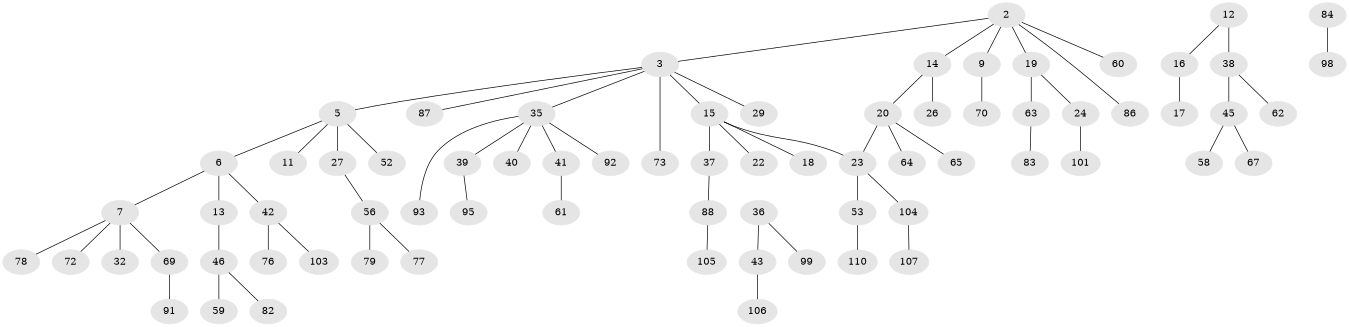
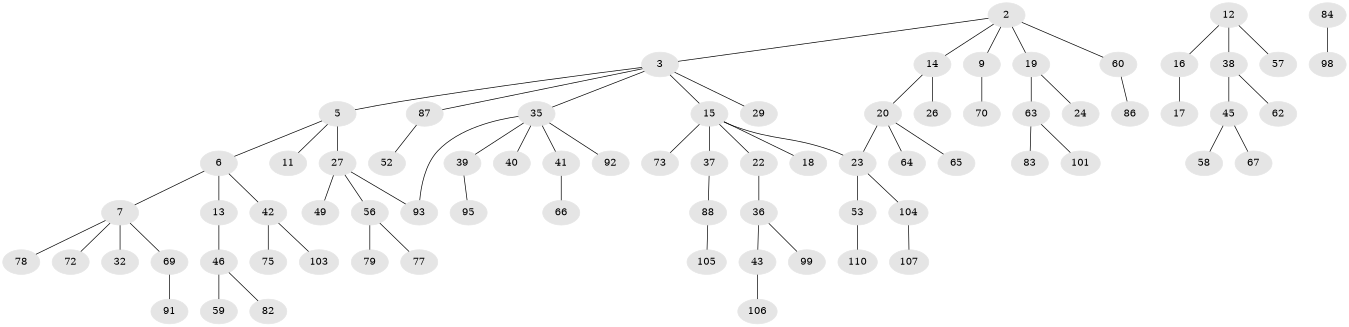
(1070, 63) -> (1124, 89)
none -> (1278, 64)
(660, 114) -> (685, 139)
(362, 139) -> (406, 139)
(1081, 139) -> (1056, 138)
none -> (378, 188)
none -> (759, 188)
none -> (320, 213)
(561, 213) -> (561, 213)
(268, 262) -> (268, 262)
